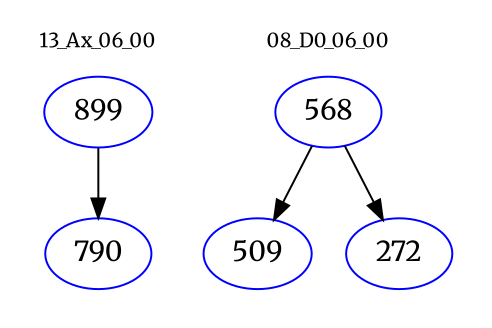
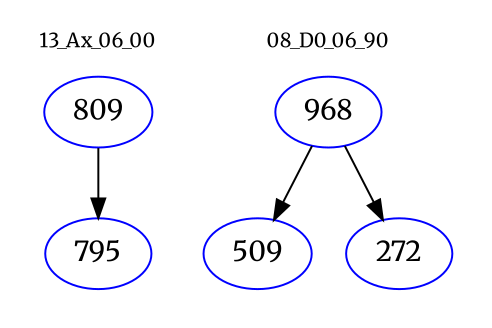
(328, 42) -> (328, 42)
(98, 112) -> (98, 112)
(328, 112) -> (328, 112)
(98, 254) -> (98, 254)
